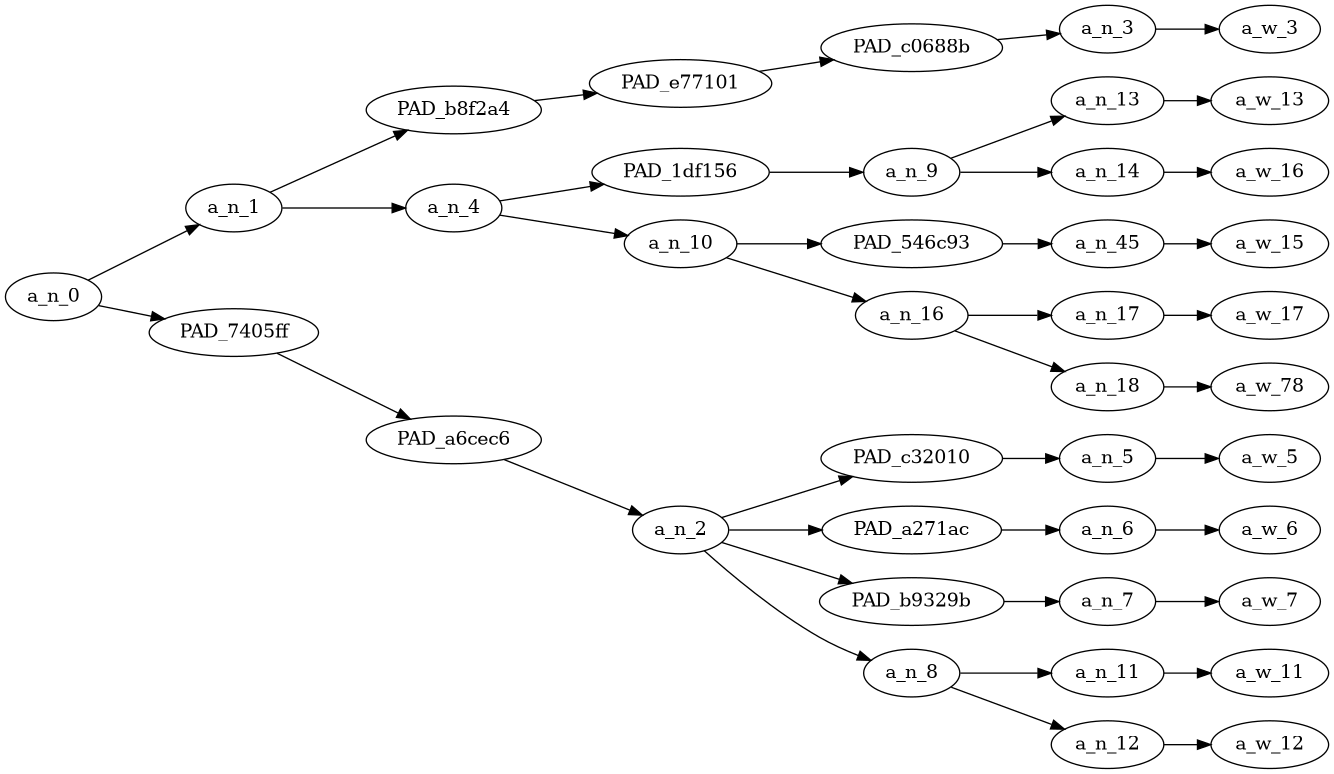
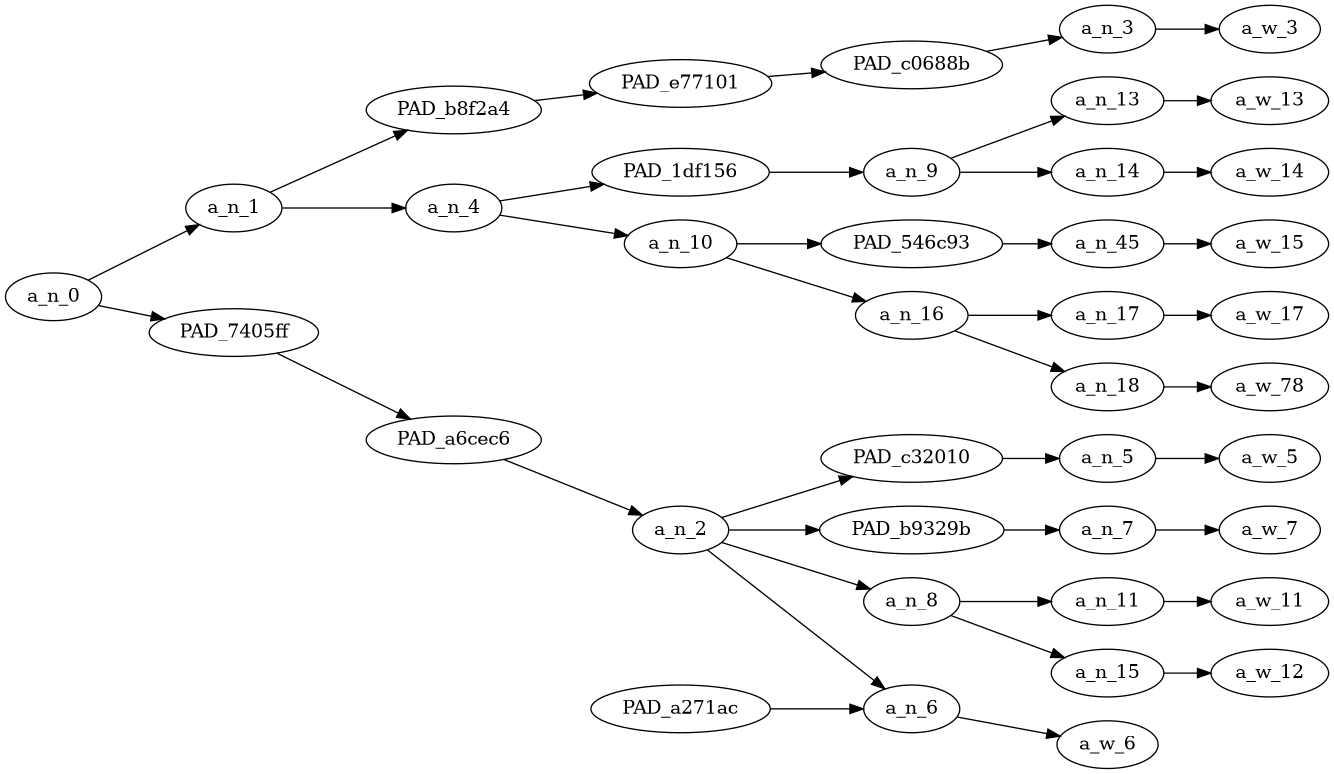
(1270, 172) -> (1270, 172)
(769, 530) -> (791, 615)
(1108, 745) -> (1108, 673)
